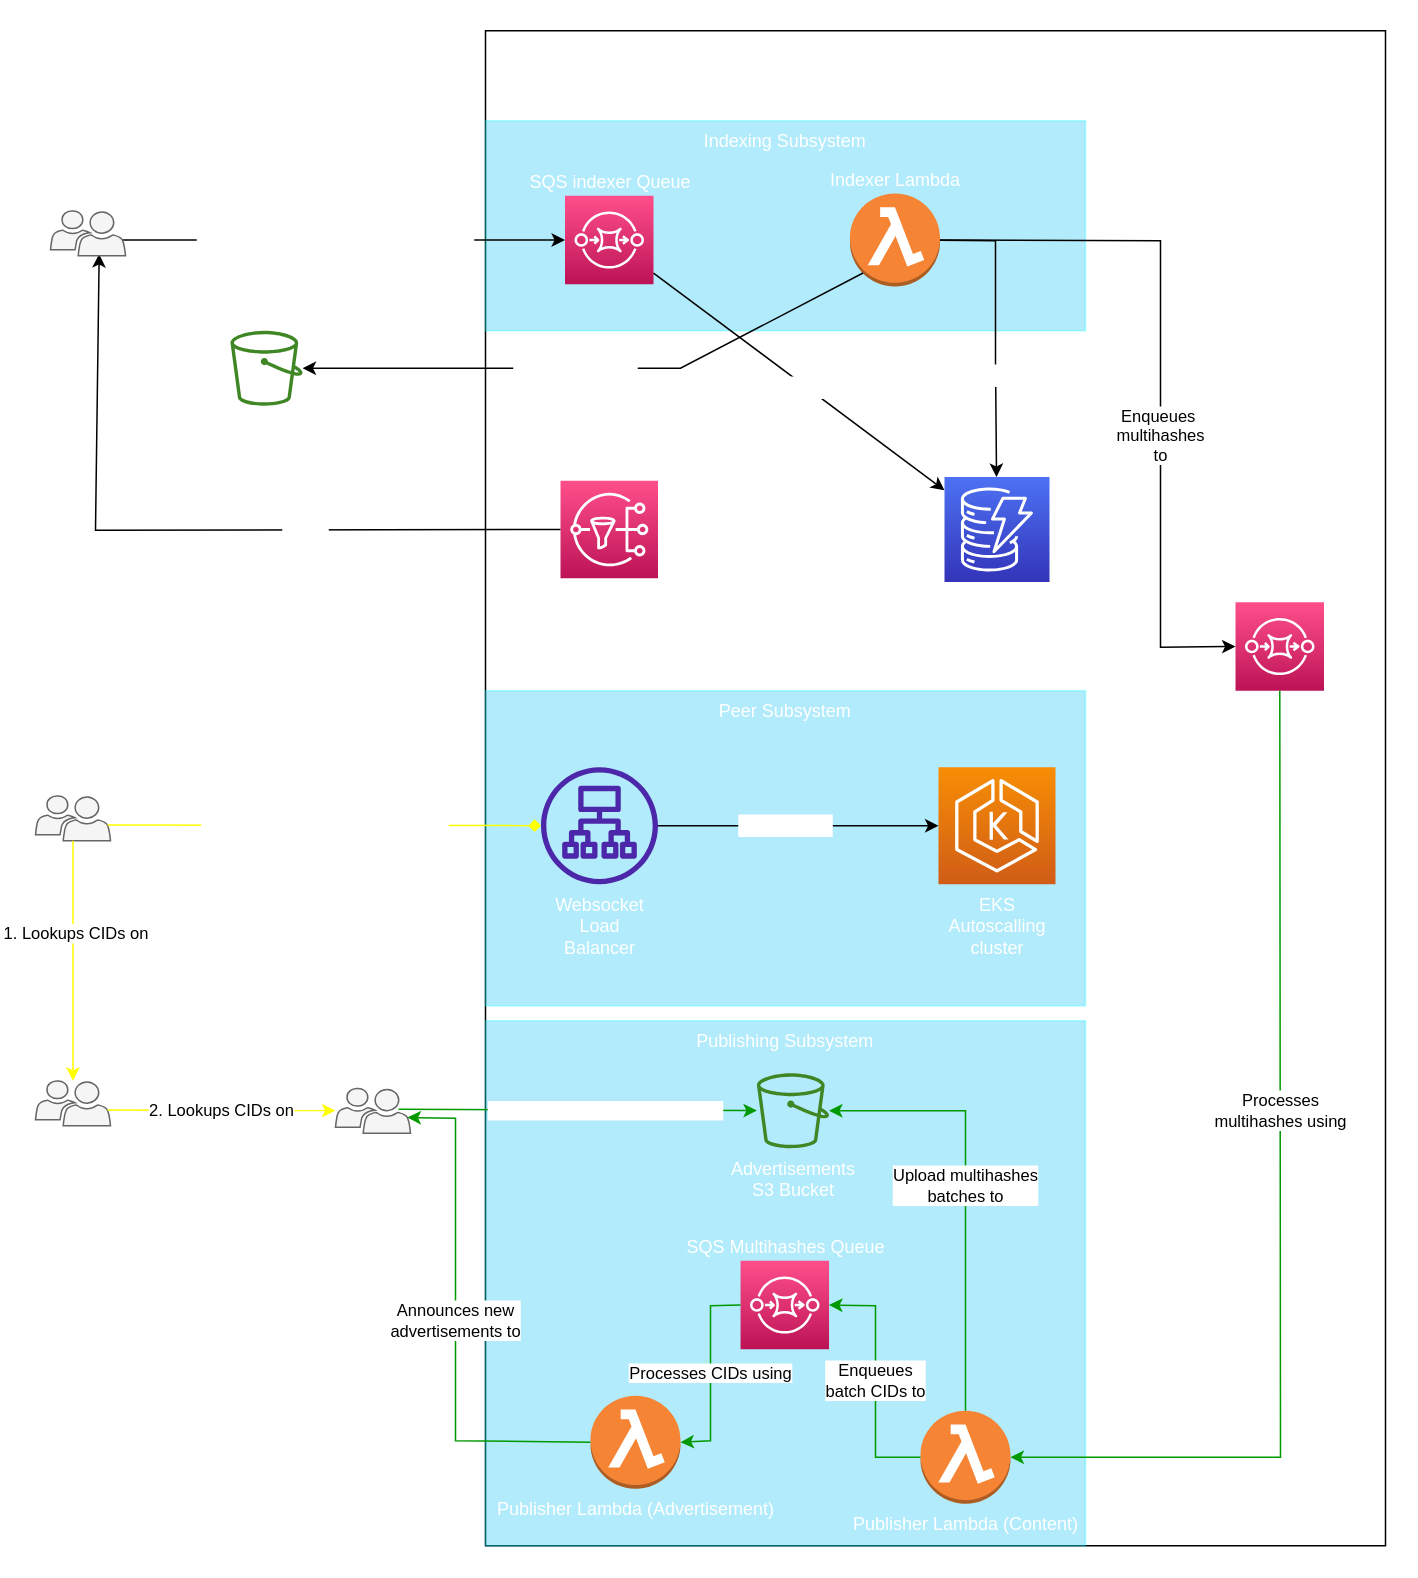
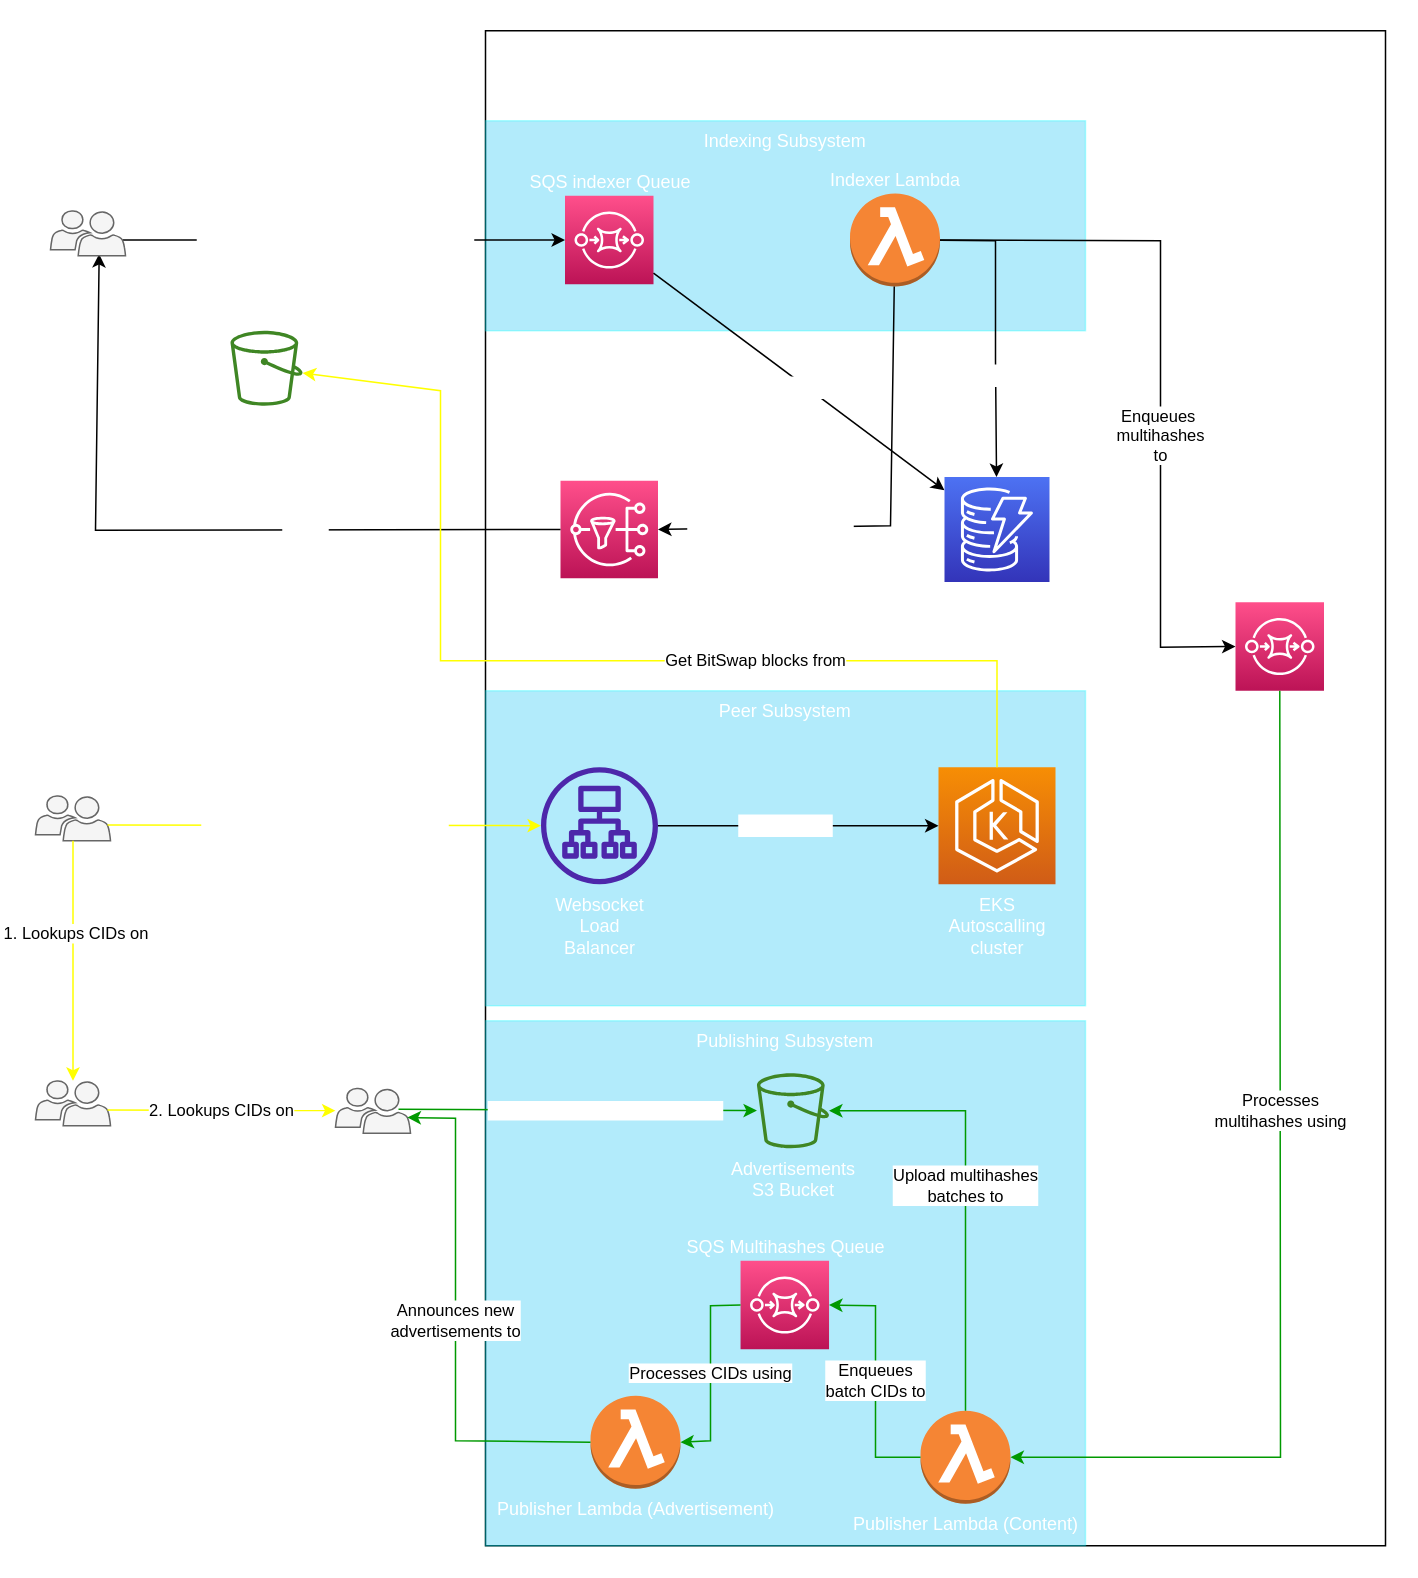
(752, 331) -> none
none -> (892, 425)
none -> (572, 661)
(528, 826) -> (529, 826)
